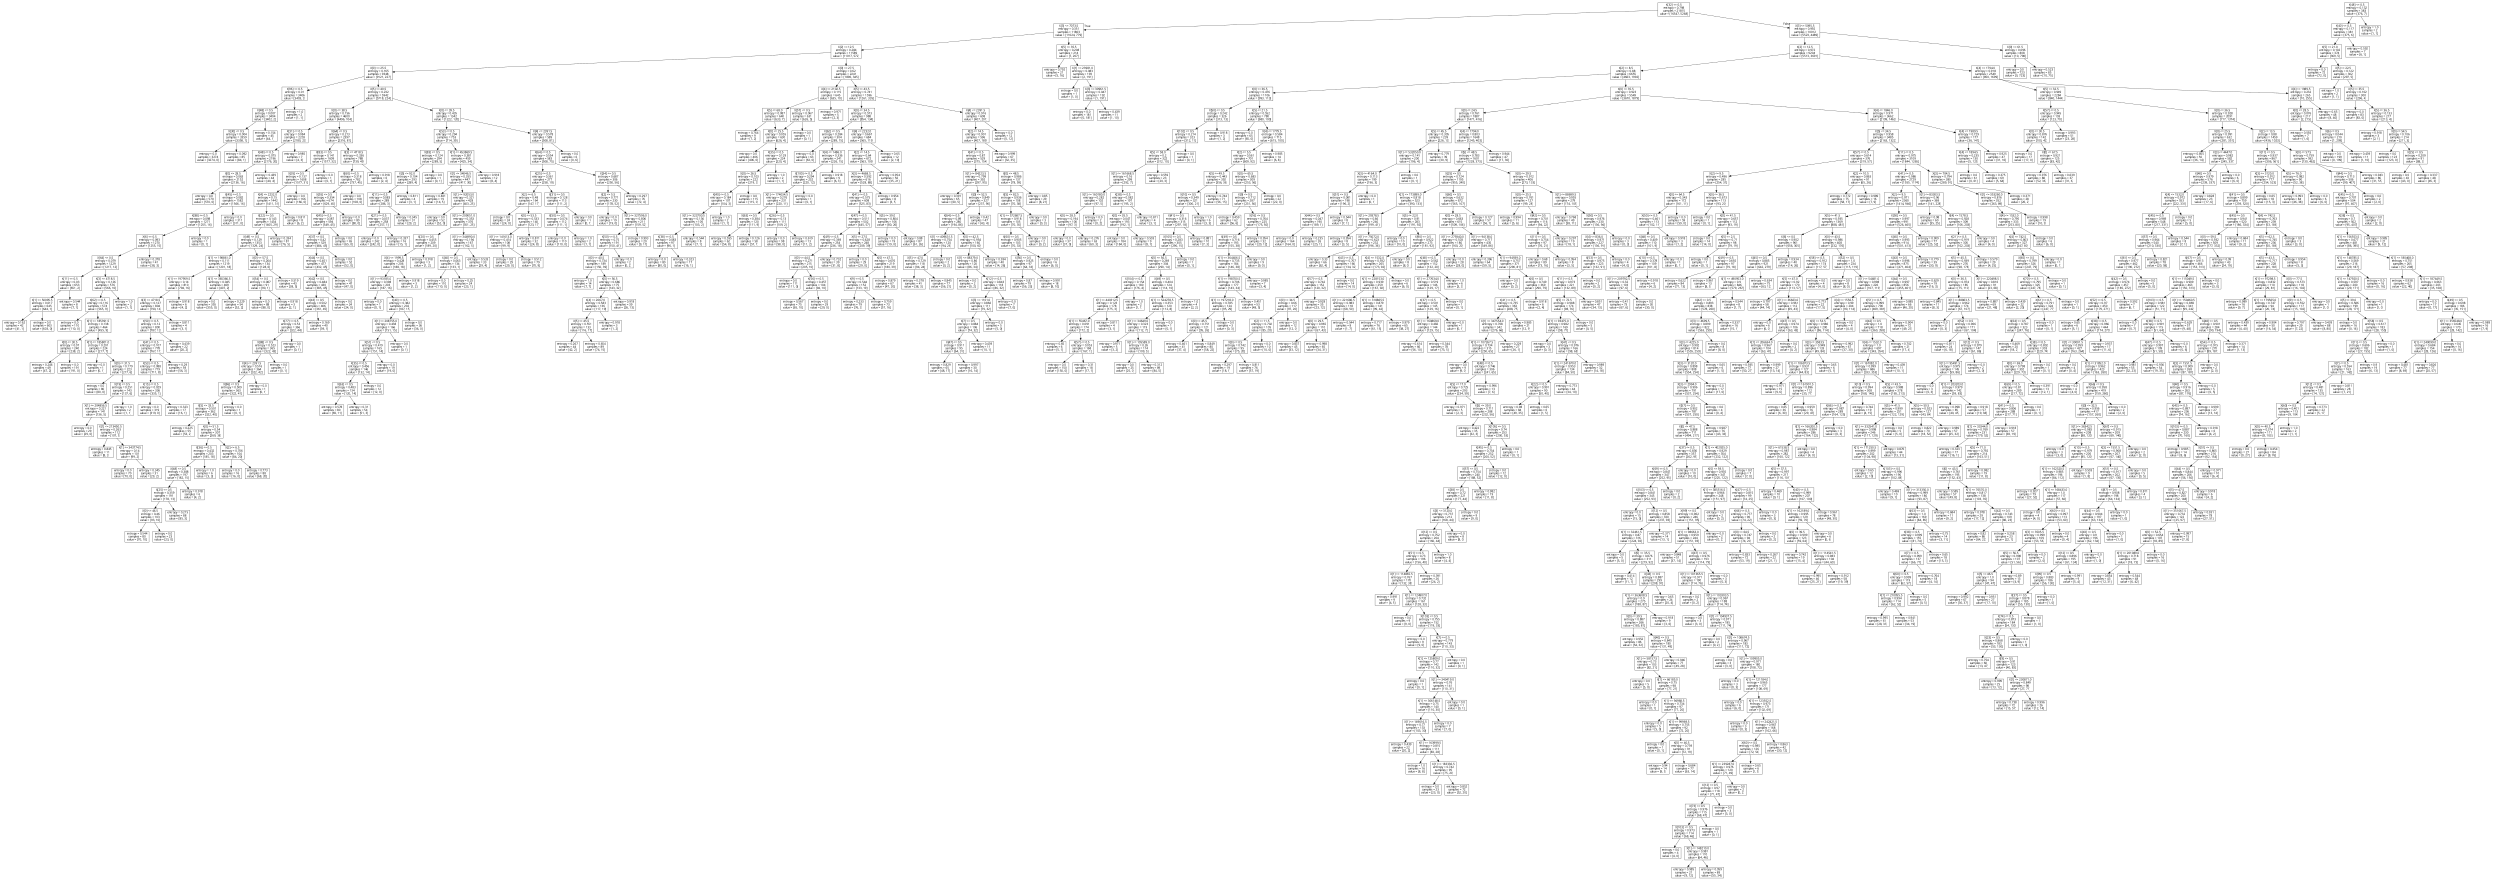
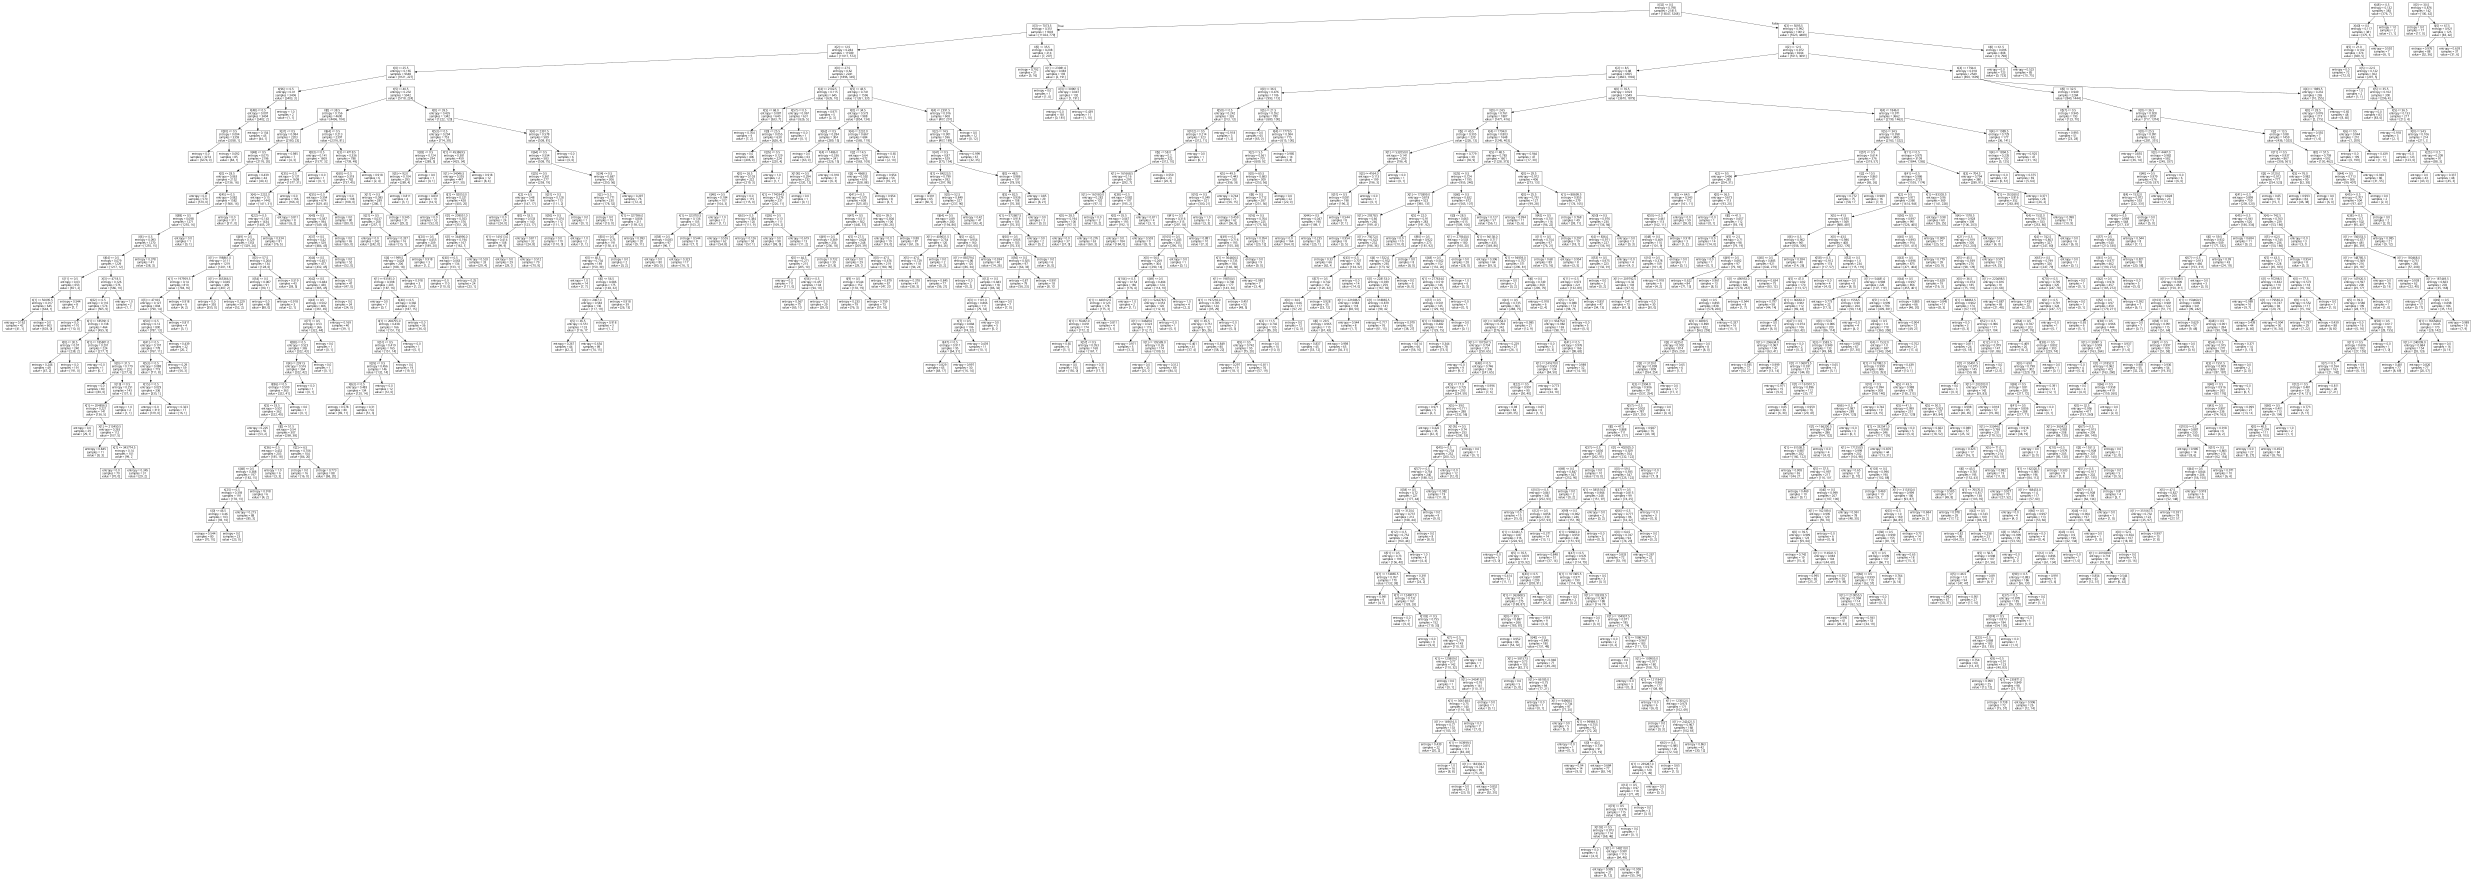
(2044, 125) -> none
(994, 284) -> (990, 284)
none -> (1791, 473)
